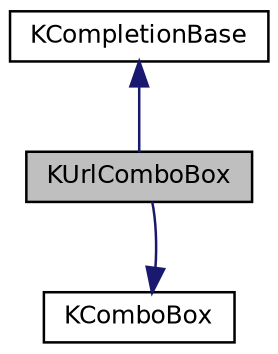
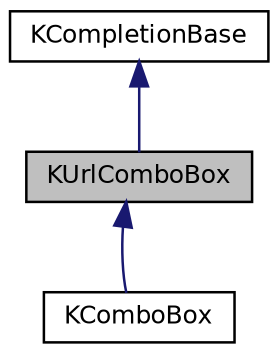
(156, 235) -> (123, 260)
